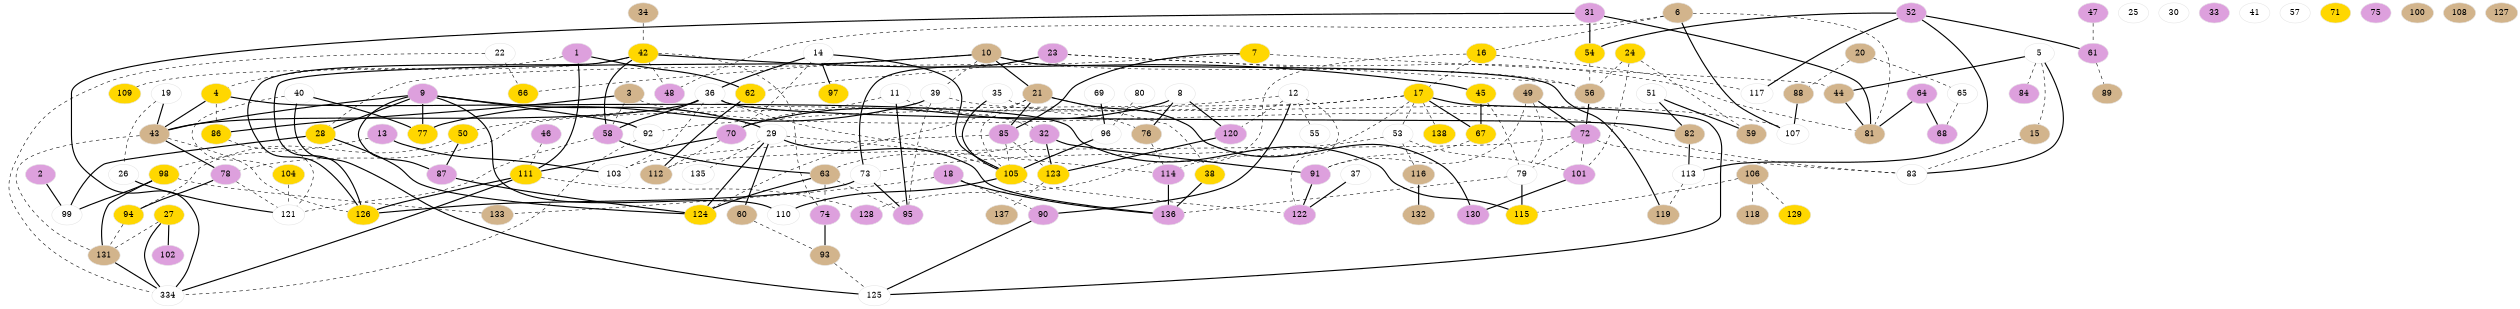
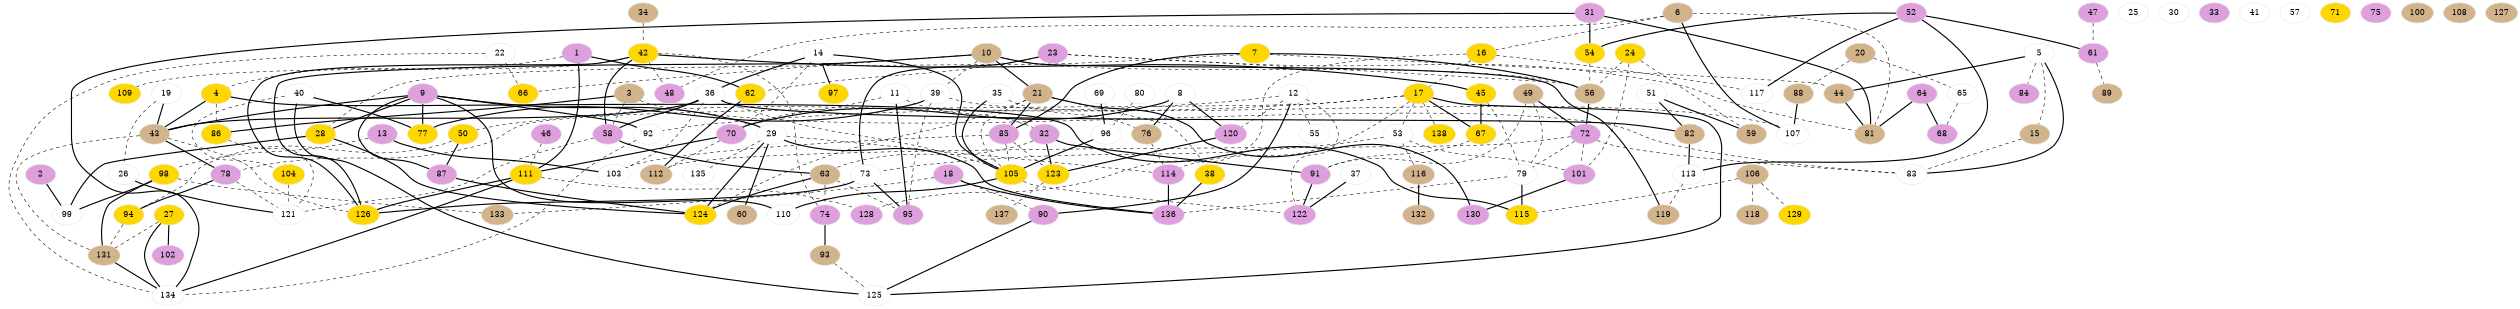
none -> (1494, 70)
(784, 235) -> none
(168, 296) -> (168, 296)
